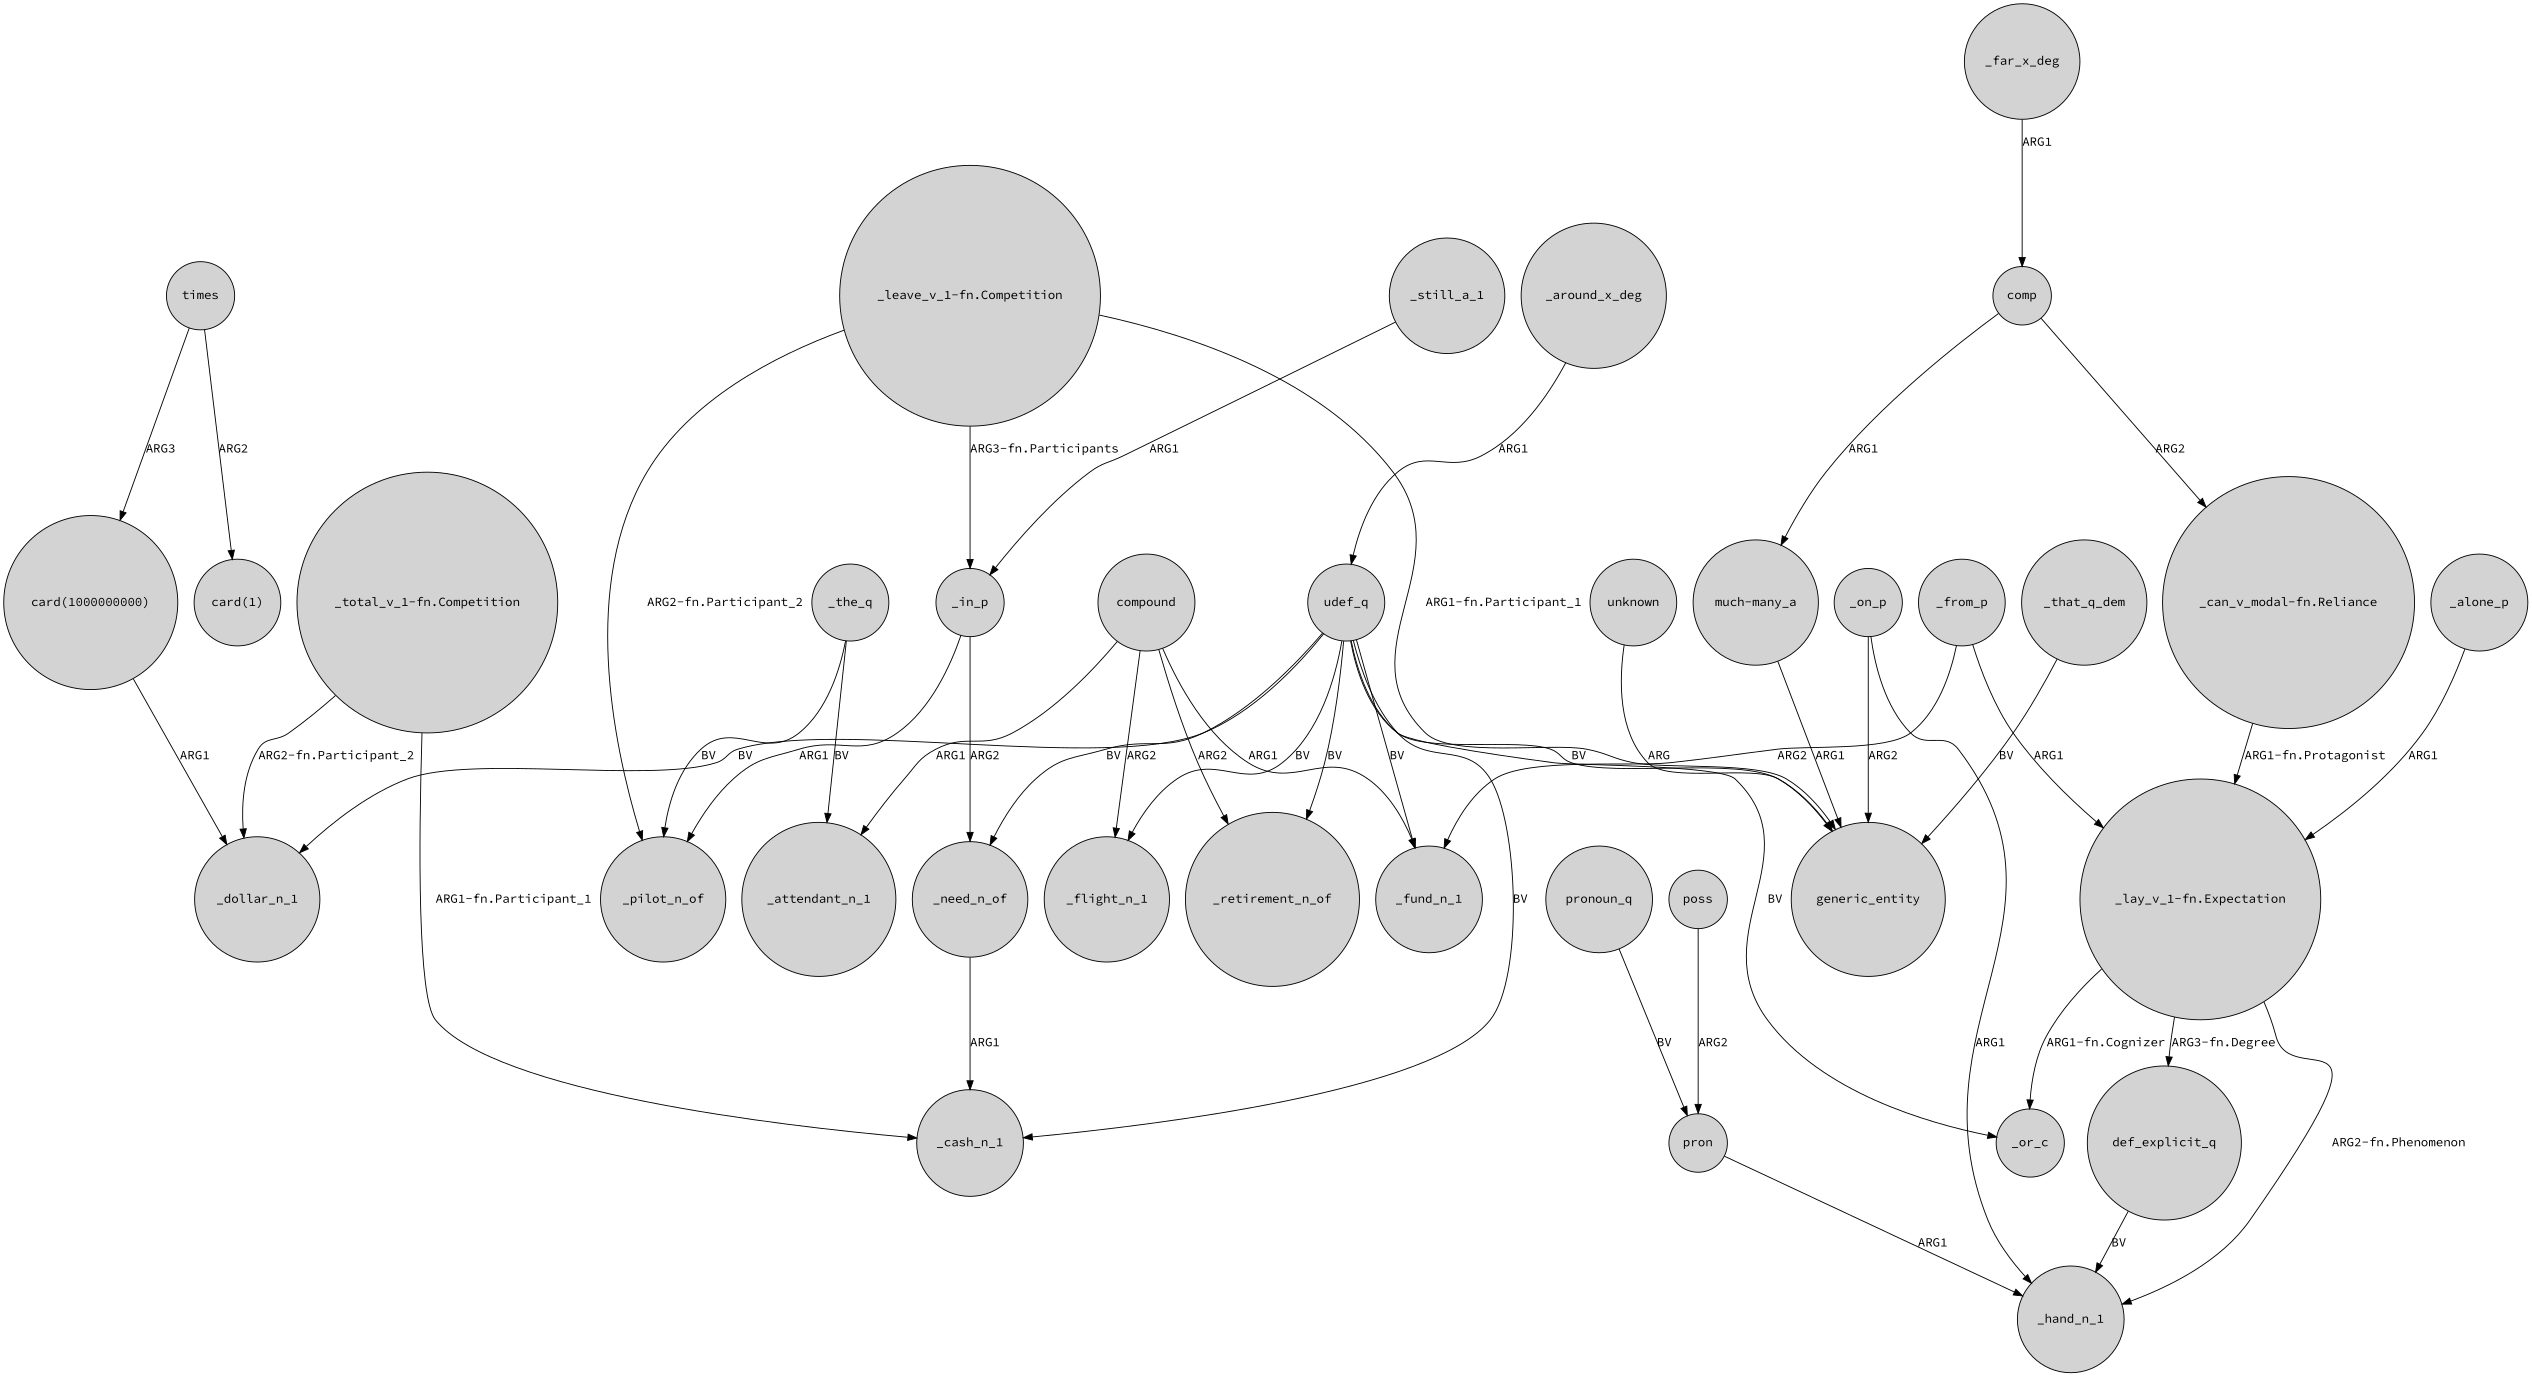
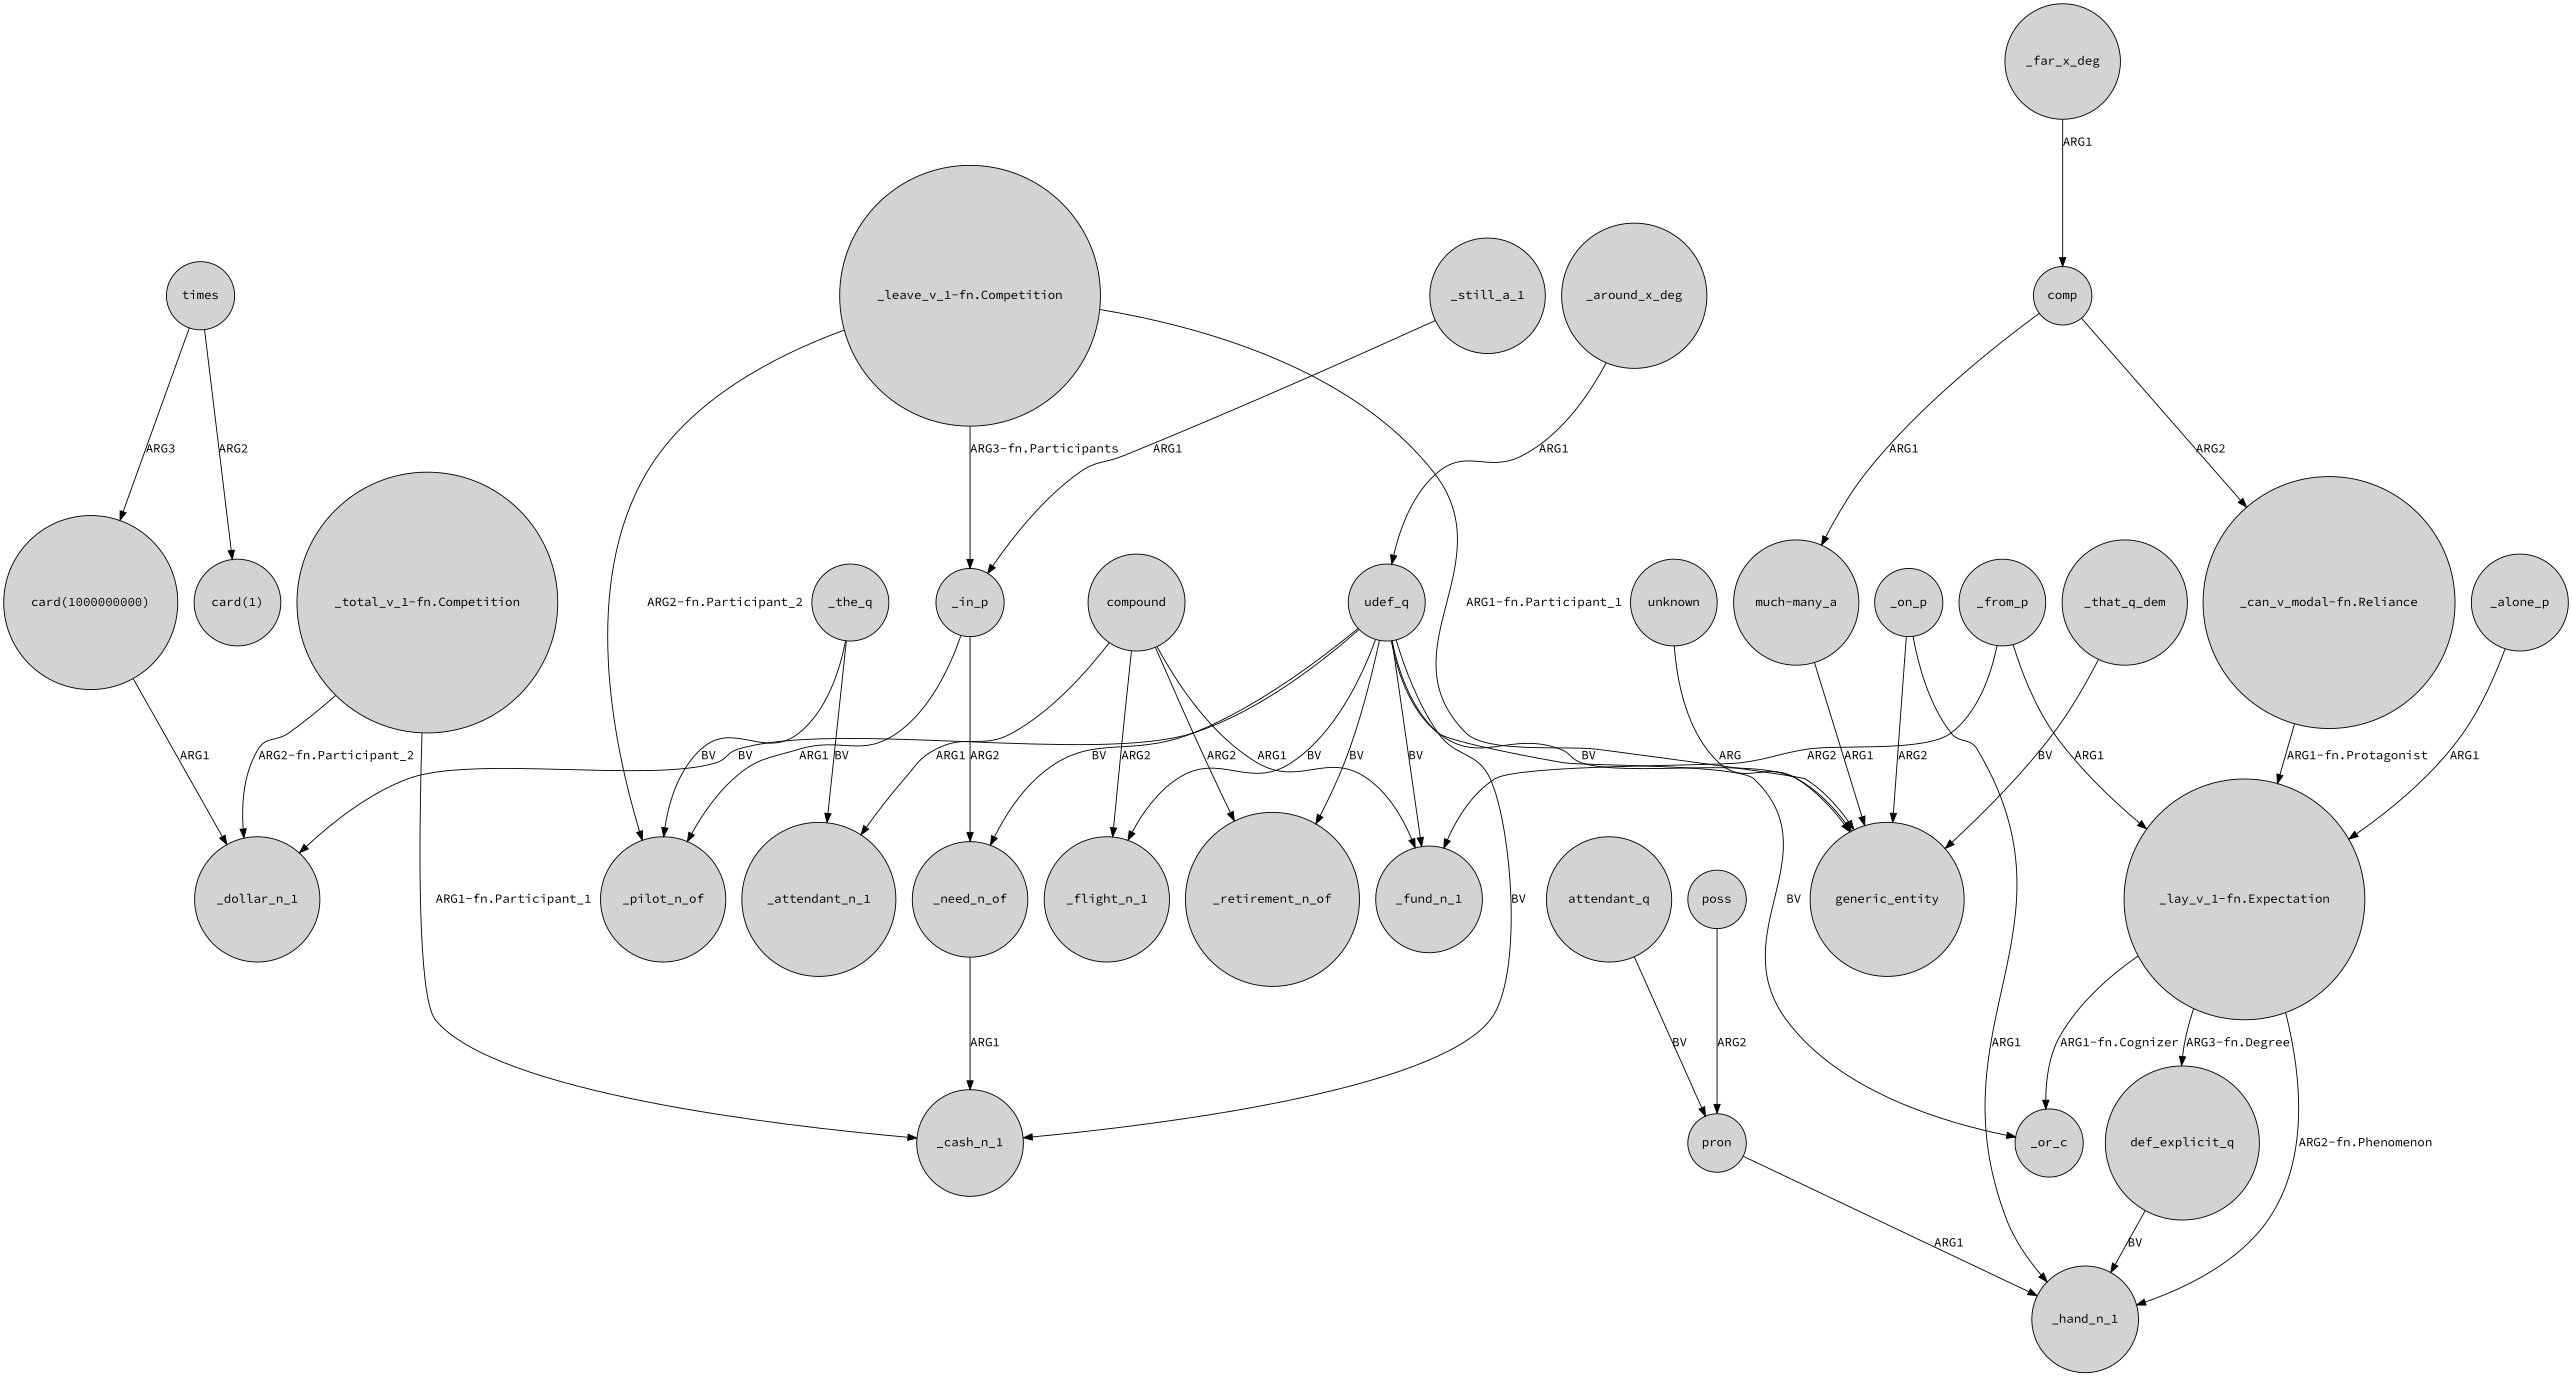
(1599, 899) -> (1609, 899)
